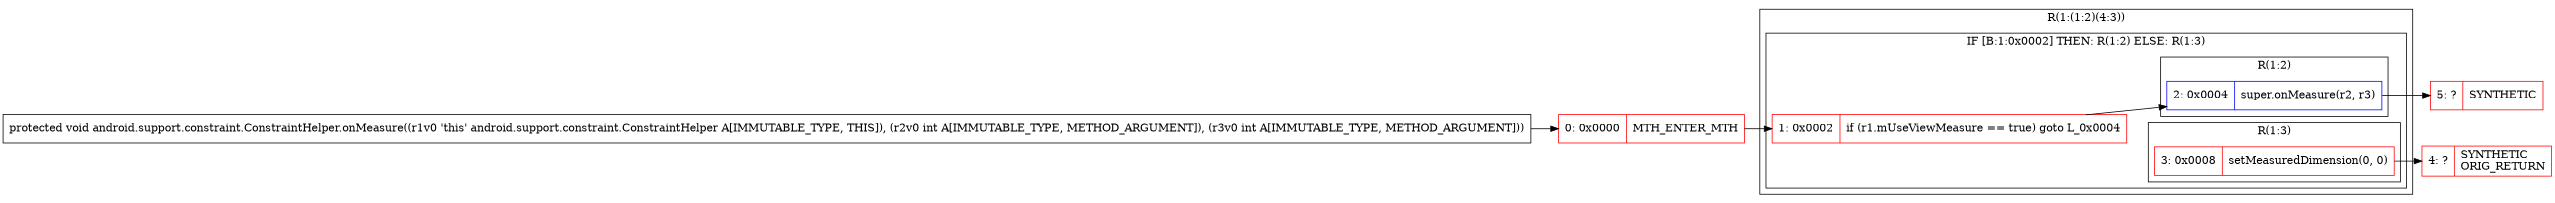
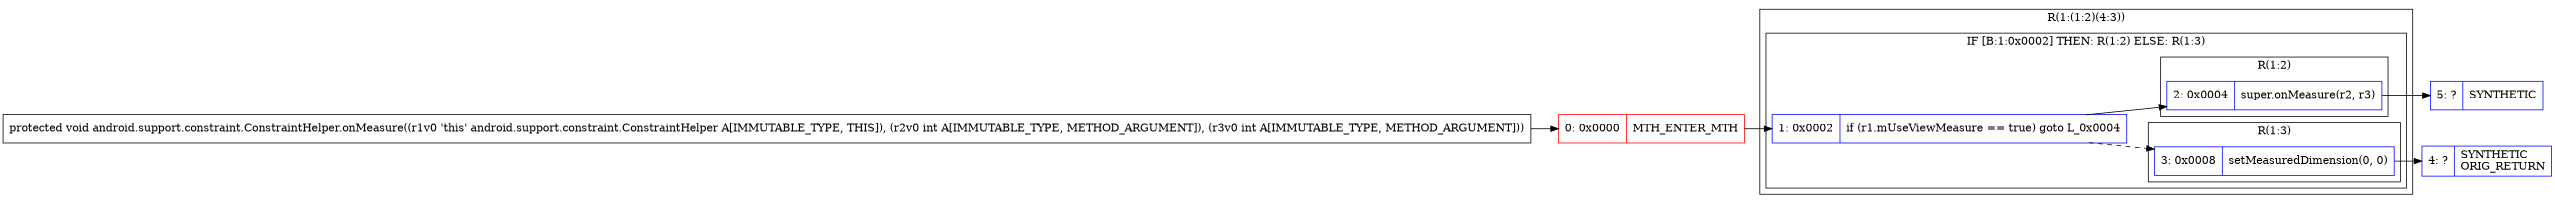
(2487, 96) -> (2487, 96)
(1949, 129) -> (1949, 129)
none -> (2118, 146)
(2274, 161) -> (2274, 161)
(2487, 161) -> (2487, 161)
